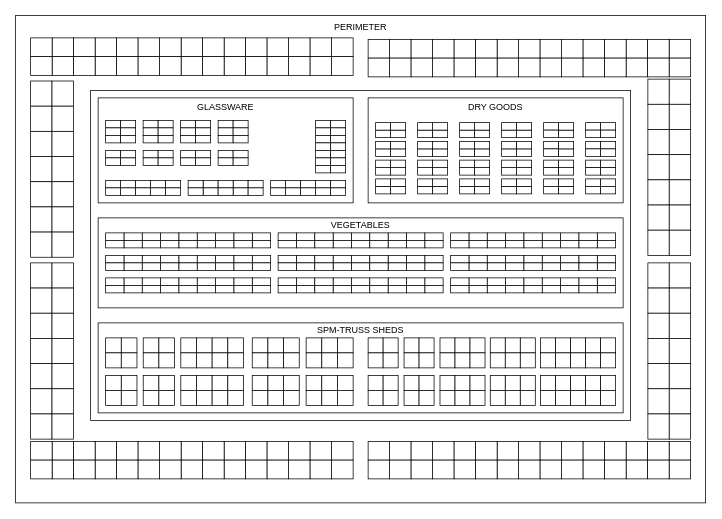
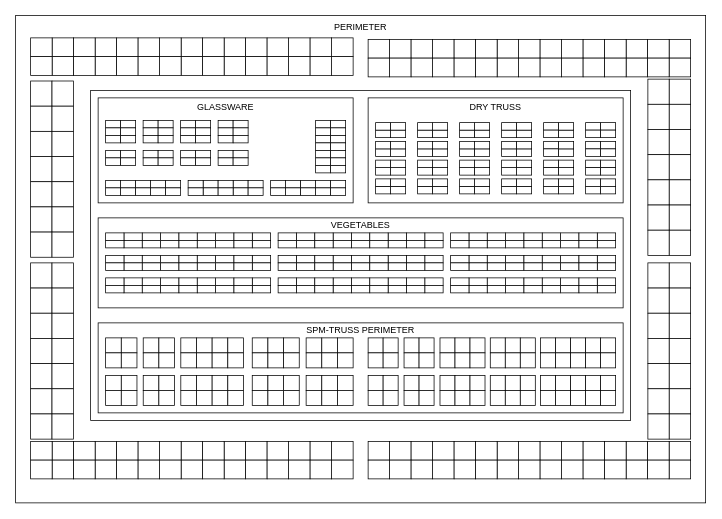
(495, 150) -> (495, 150)
(360, 368) -> (360, 368)
